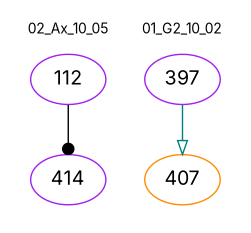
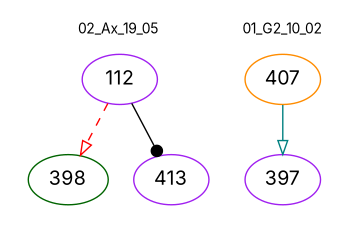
(68, 30) -> (118, 30)
(182, 123) -> (283, 123)
none -> (68, 180)
(68, 180) -> (171, 180)
